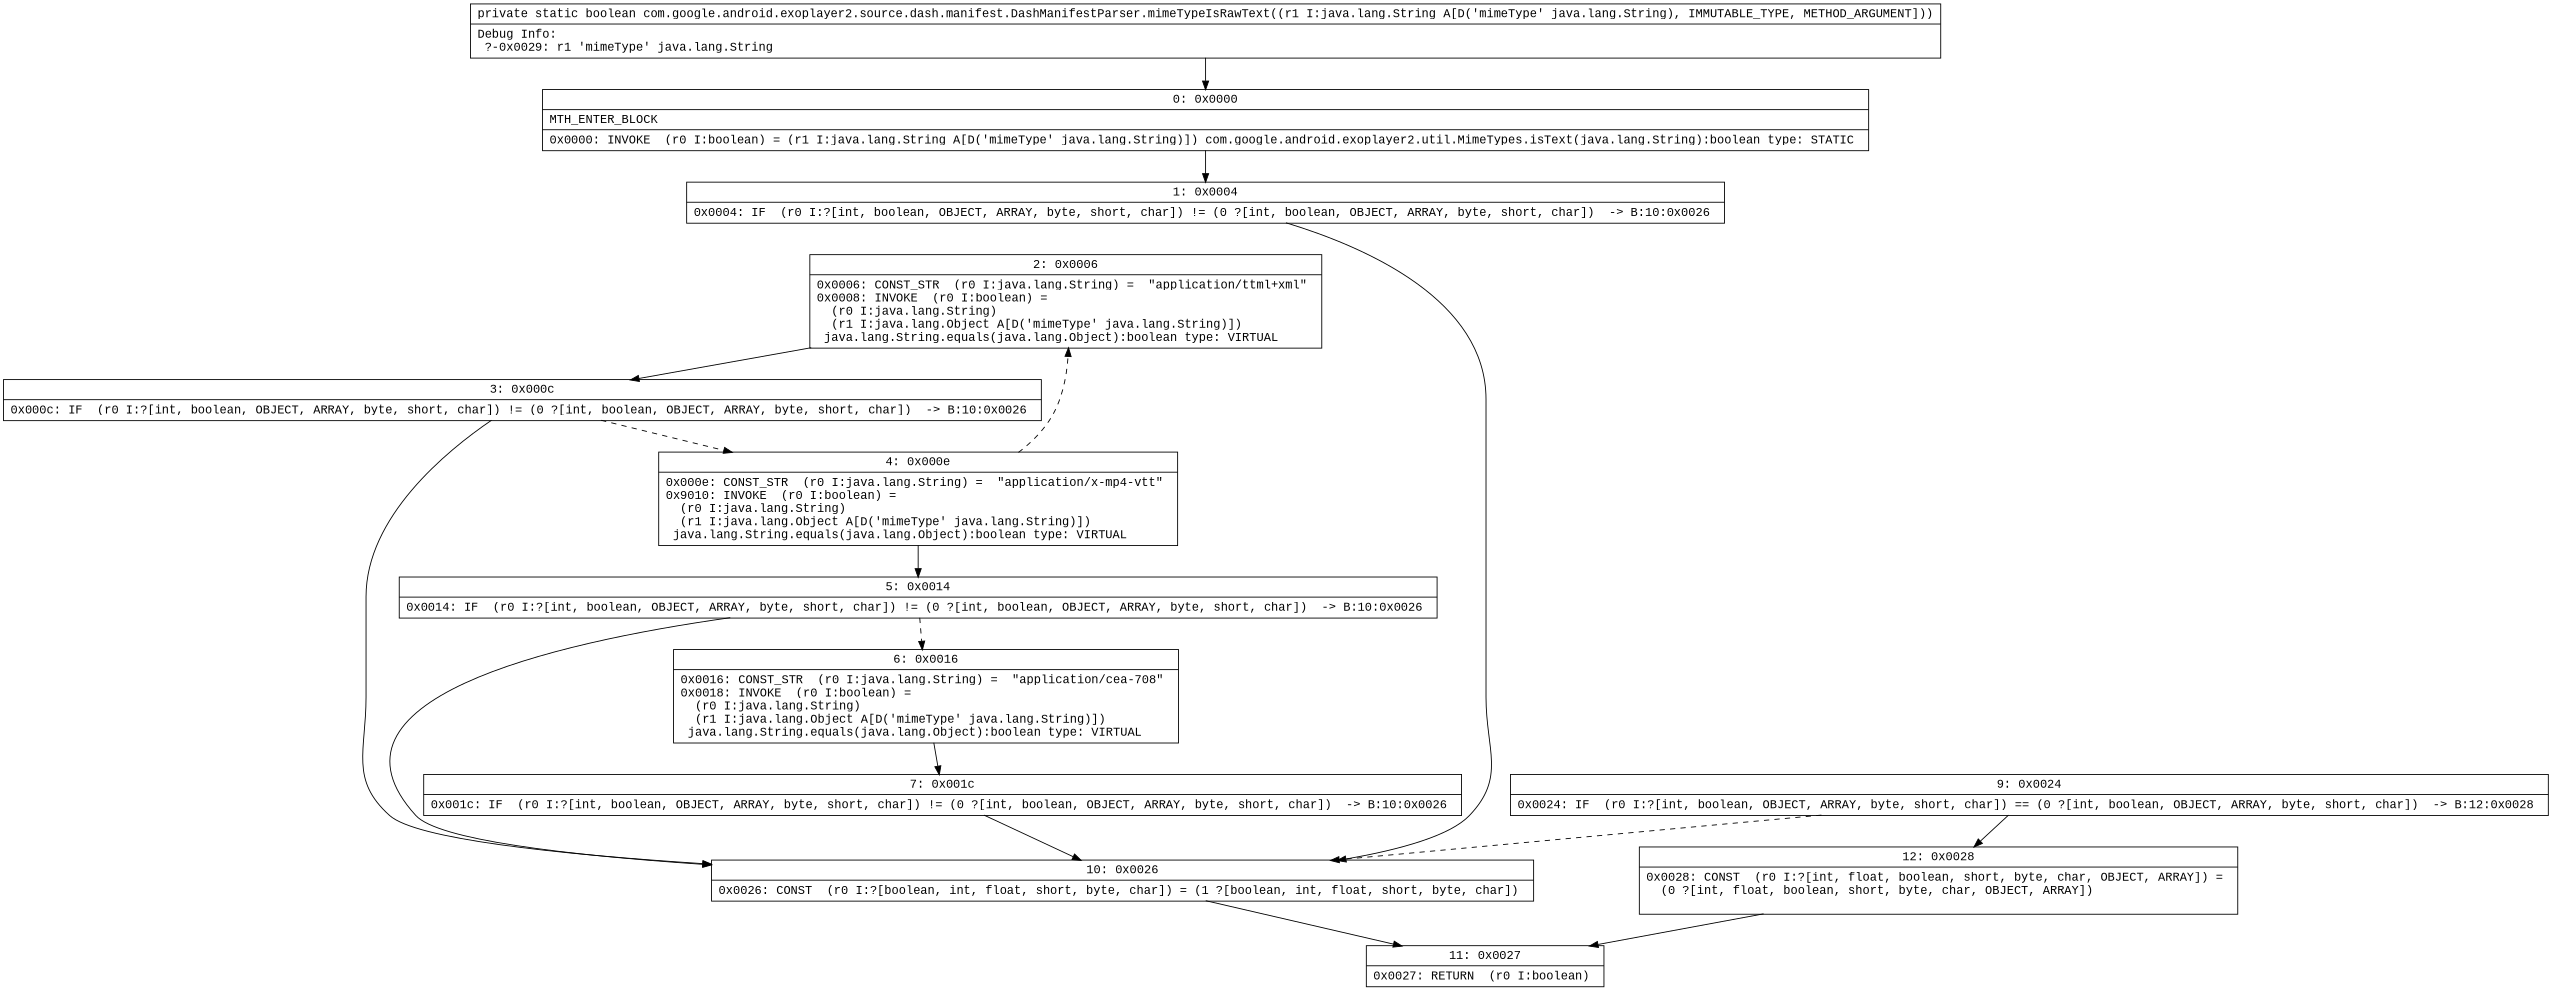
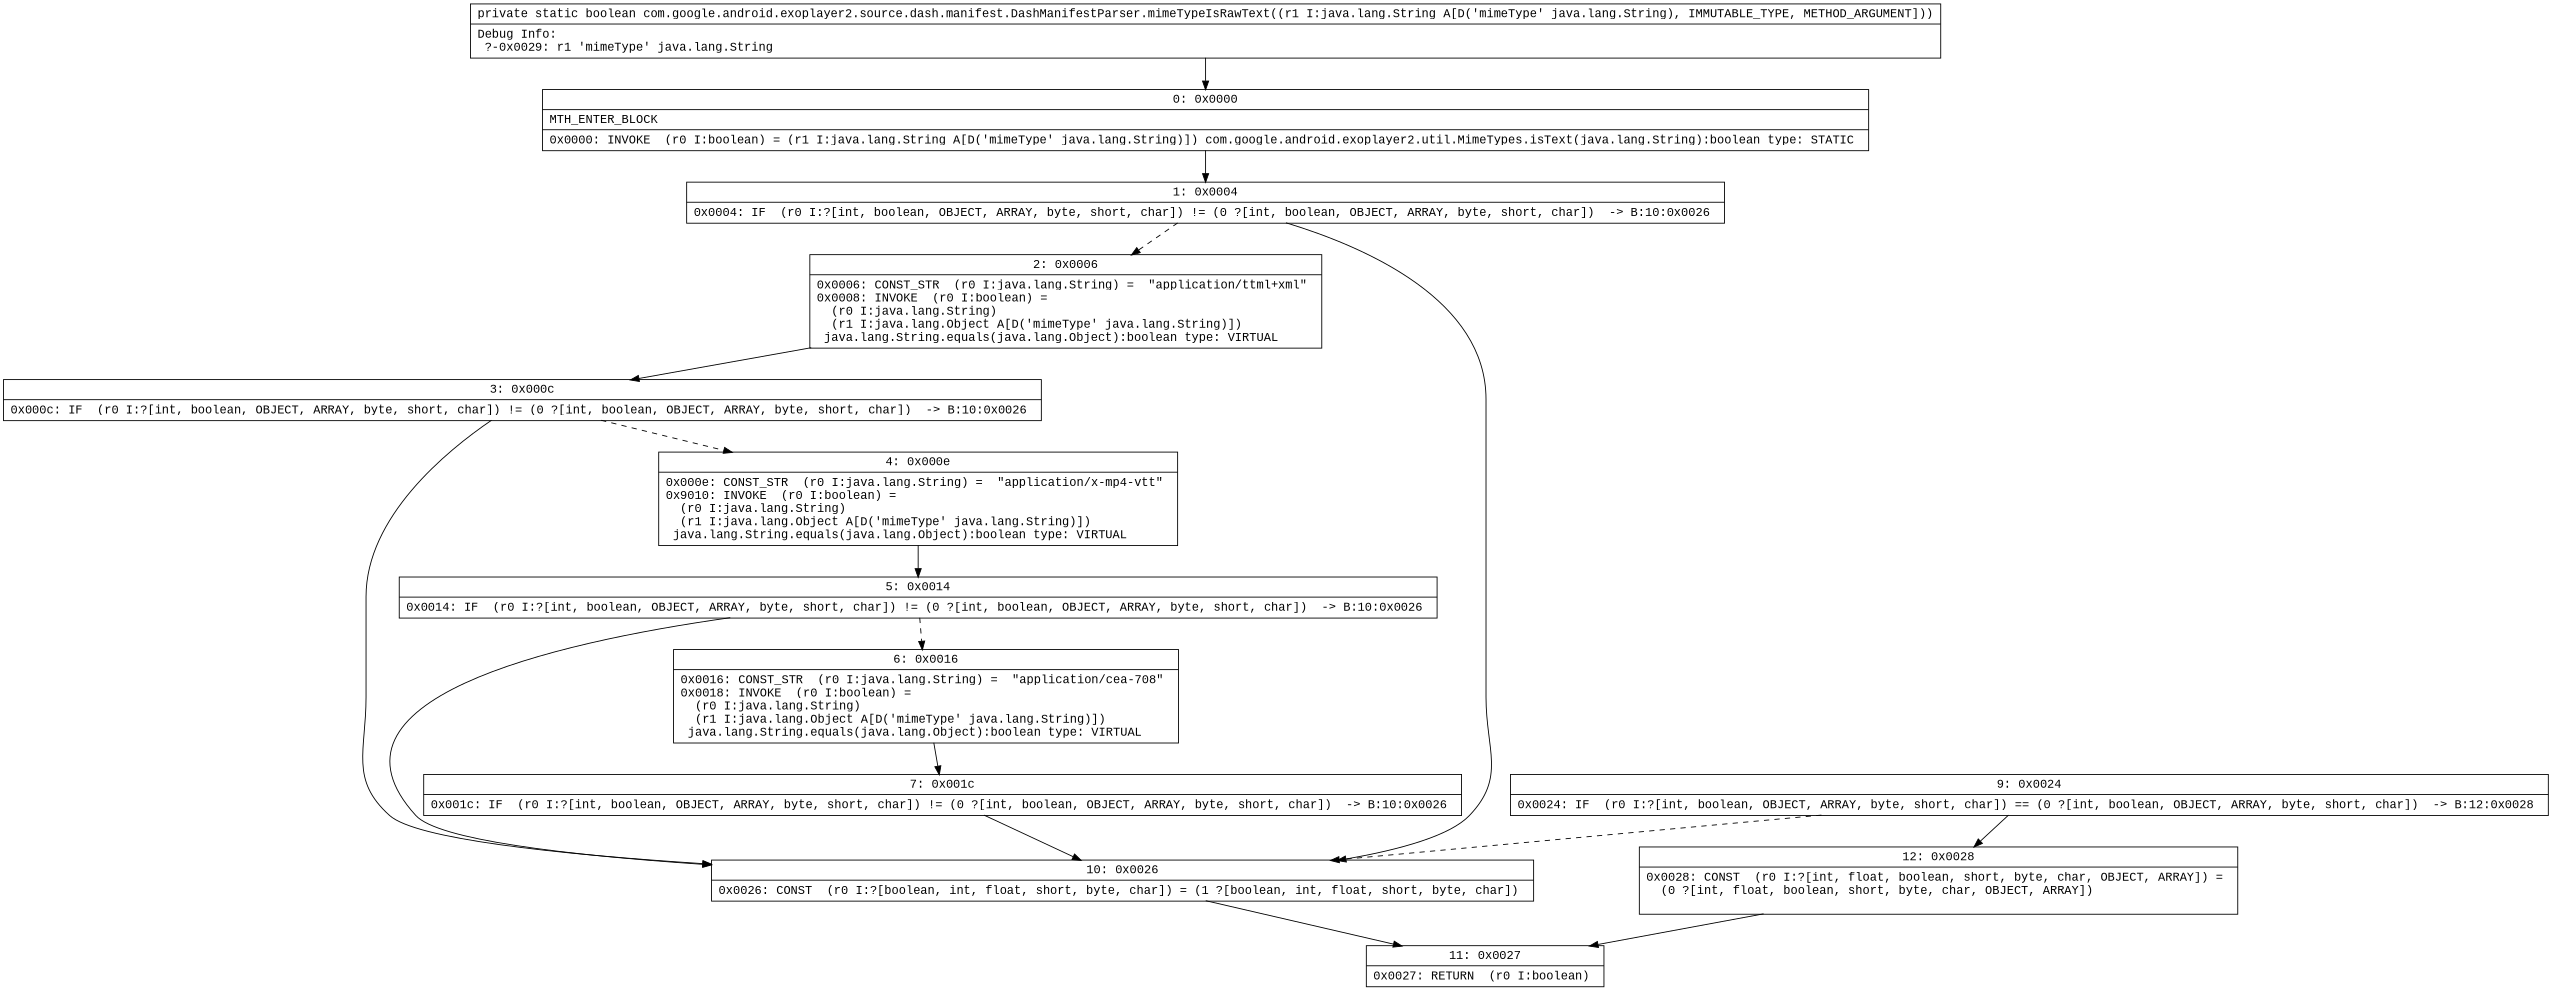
(1055, 411) -> (1158, 236)
